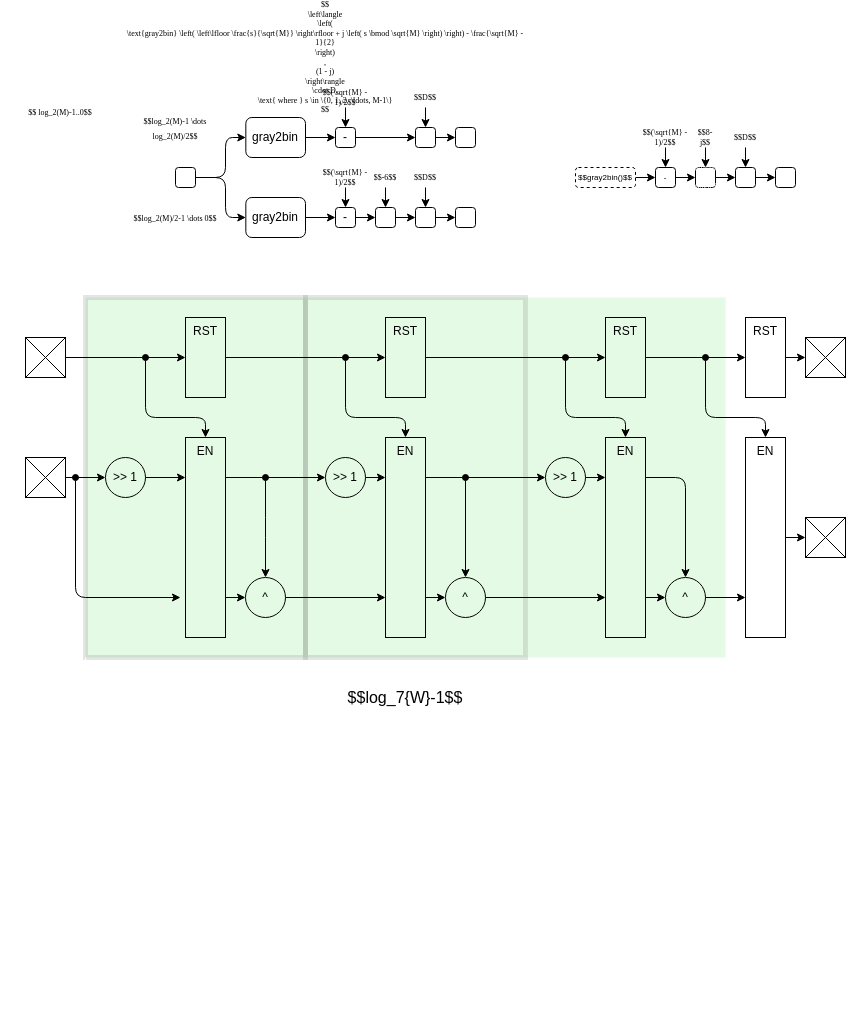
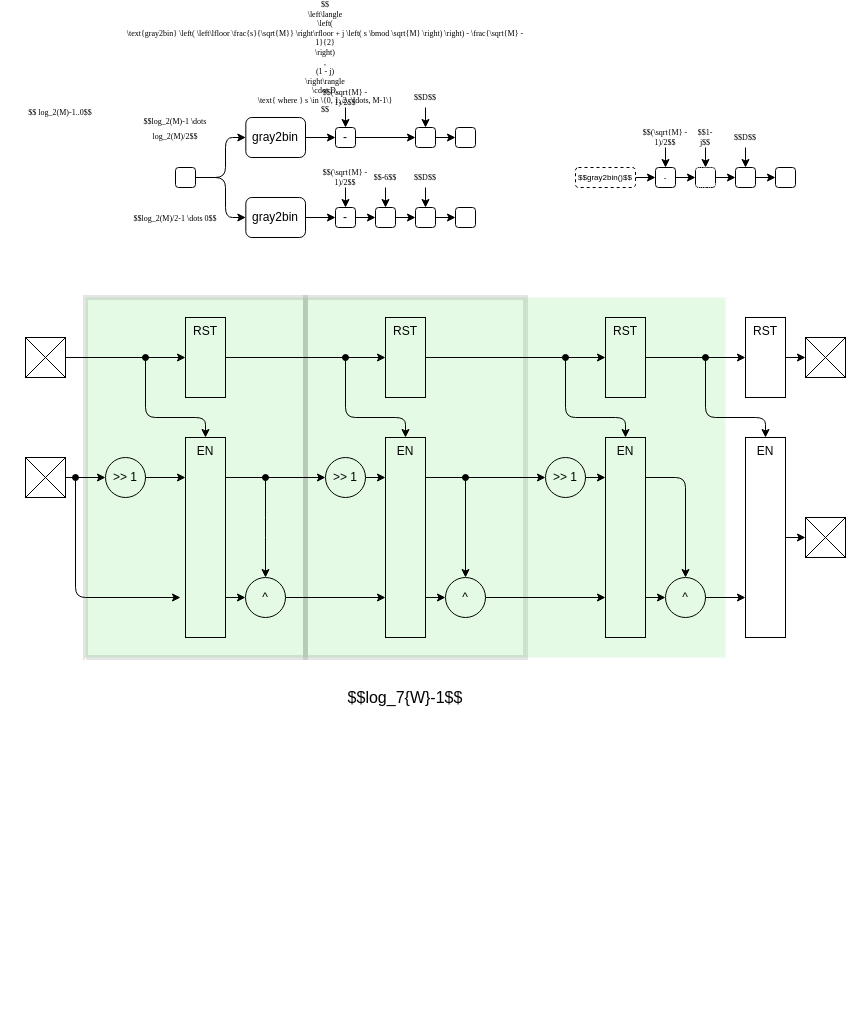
(706, 138) -> (706, 138)
